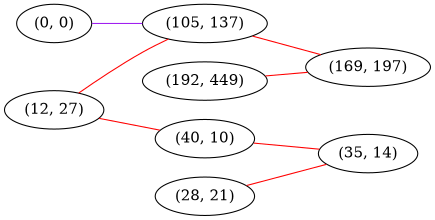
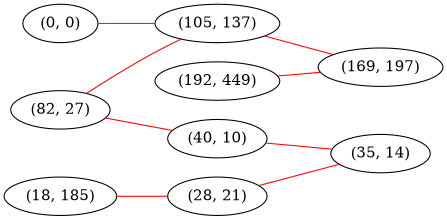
(54, 110) -> (60, 110)
none -> (60, 196)
